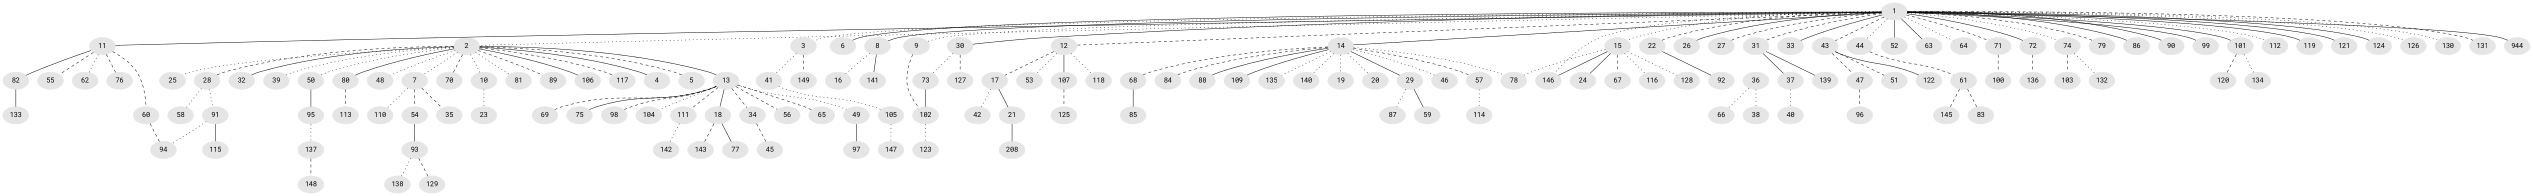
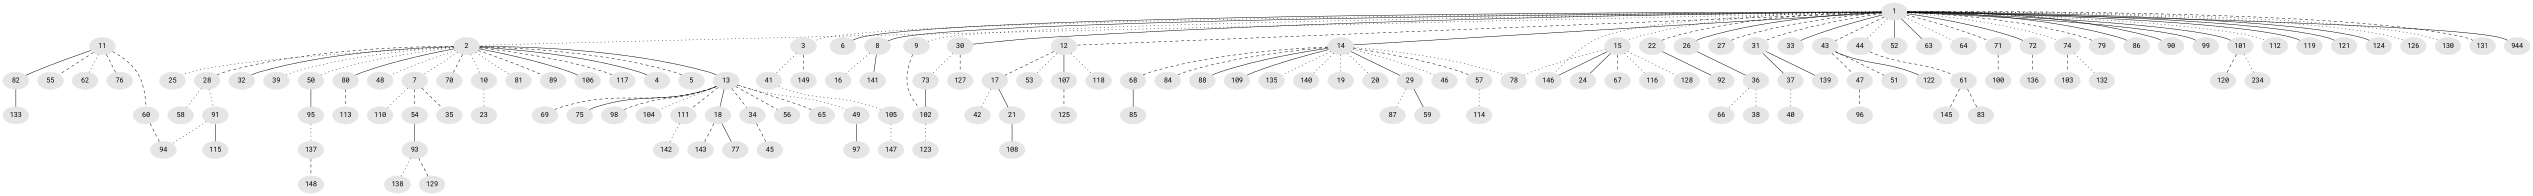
(866, 29) -> none
none -> (1721, 63)
(2258, 81) -> (2258, 81)
(1012, 150) -> (1012, 150)
